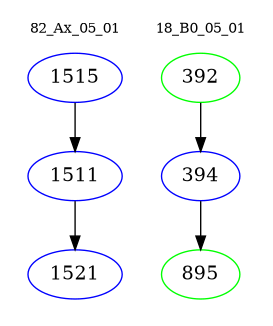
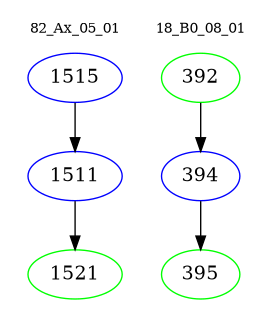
(201, 29) -> (201, 29)
(75, 274) -> (75, 274)
(201, 274) -> (201, 274)
